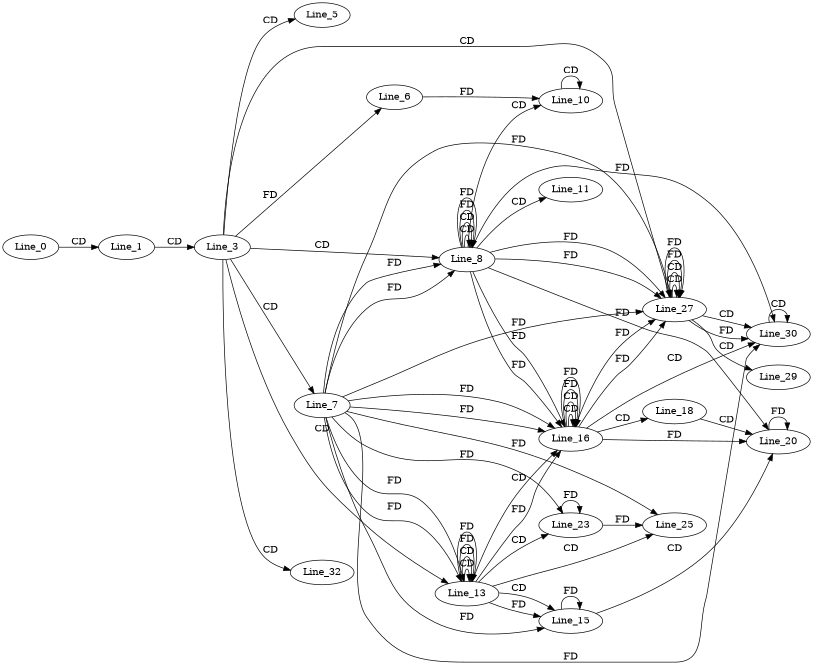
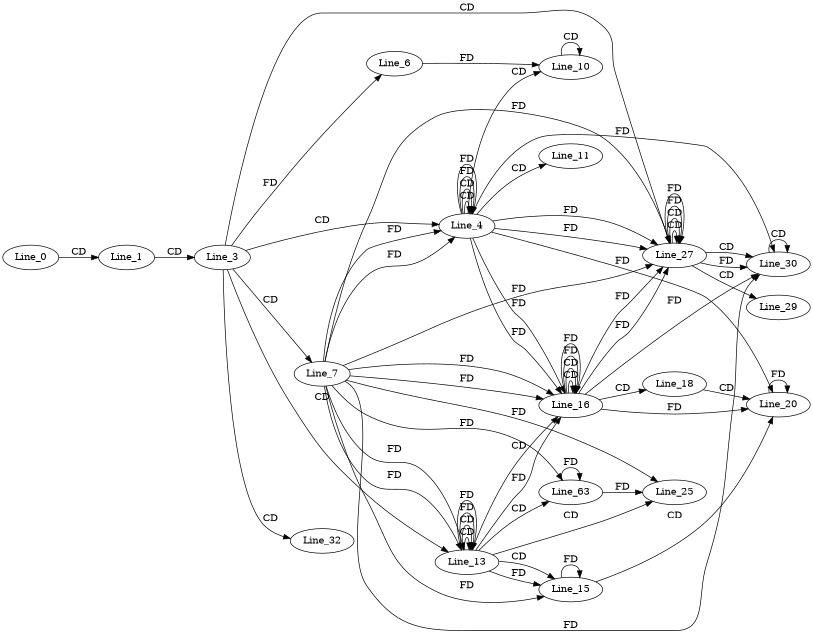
(322, 15) -> none
(467, 260) -> (467, 226)
(675, 358) -> (675, 301)
(571, 525) -> (571, 492)
